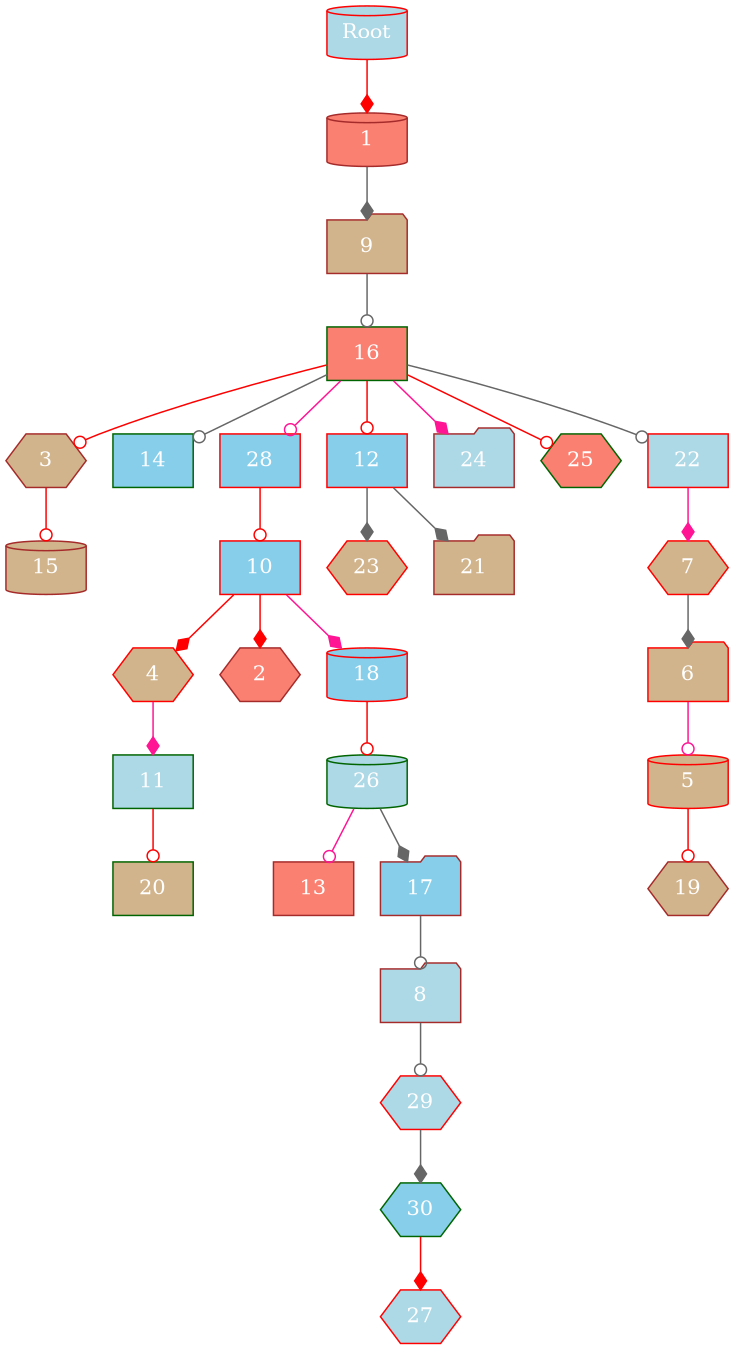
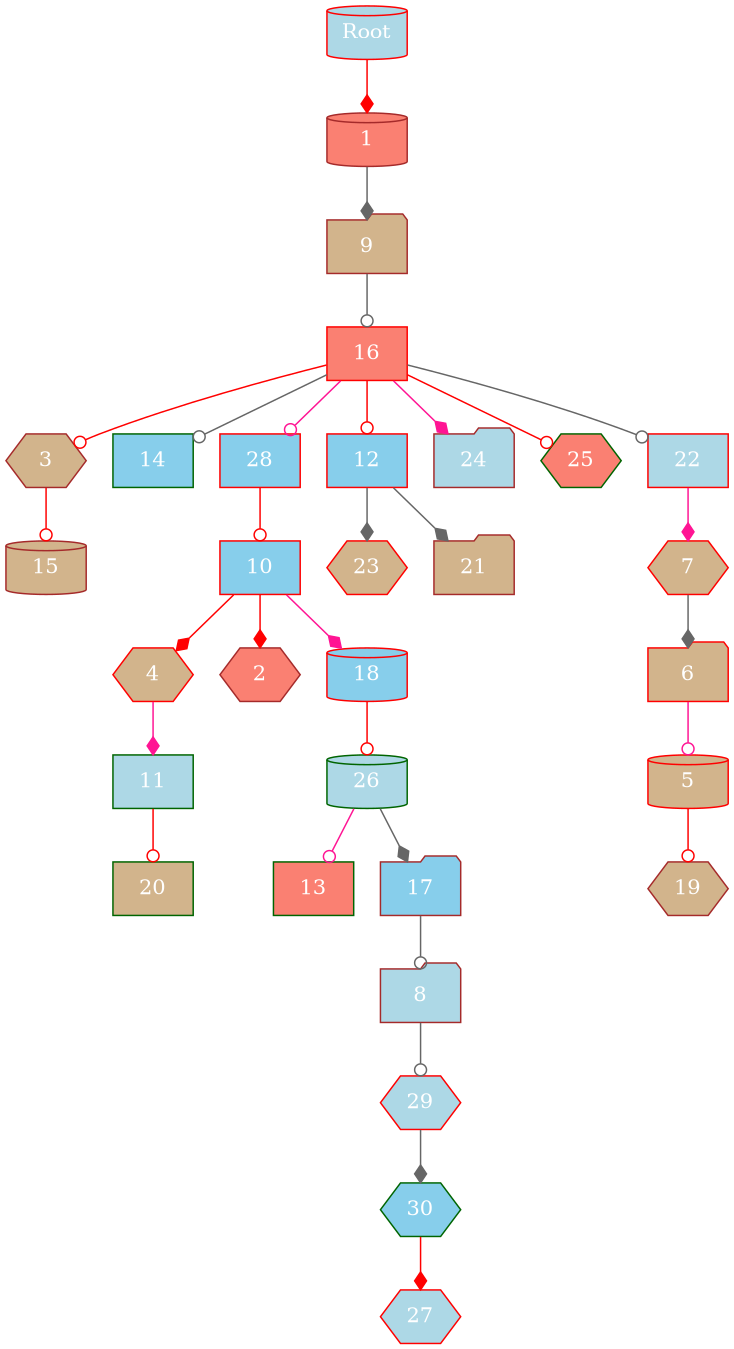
(367, 354) -> (367, 354)
(314, 889) -> (314, 889)
